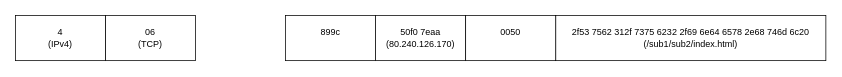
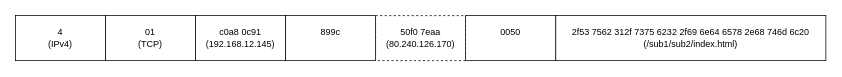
(150, 38) -> (150, 38)
none -> (240, 38)
(420, 38) -> (420, 38)
(510, 38) -> (510, 38)
